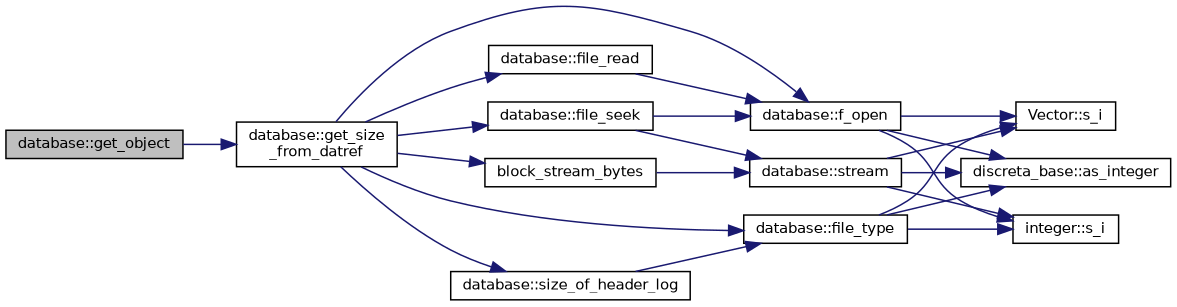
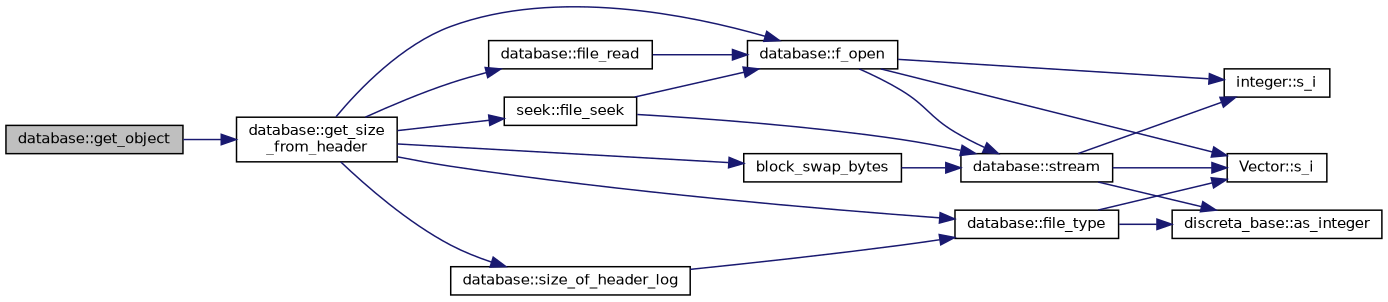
(570, 116) -> (570, 111)
(926, 140) -> (923, 106)
(317, 144) -> (317, 140)
(570, 173) -> (823, 168)
(953, 229) -> none
